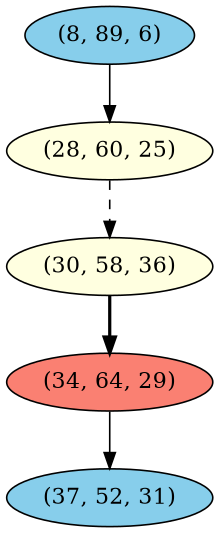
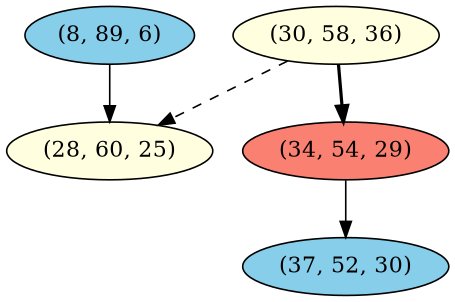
(110, 201) -> (230, 90)
(110, 382) -> (346, 151)
(110, 498) -> (346, 267)
